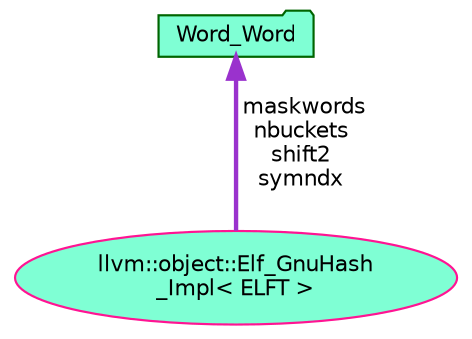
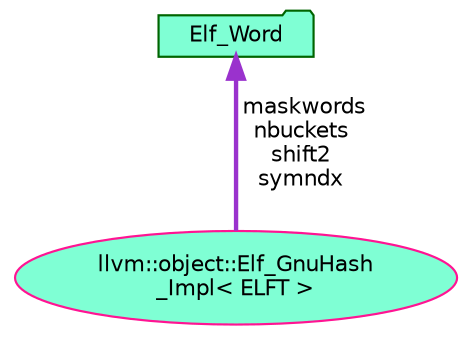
(236, 36) -> (236, 36)
